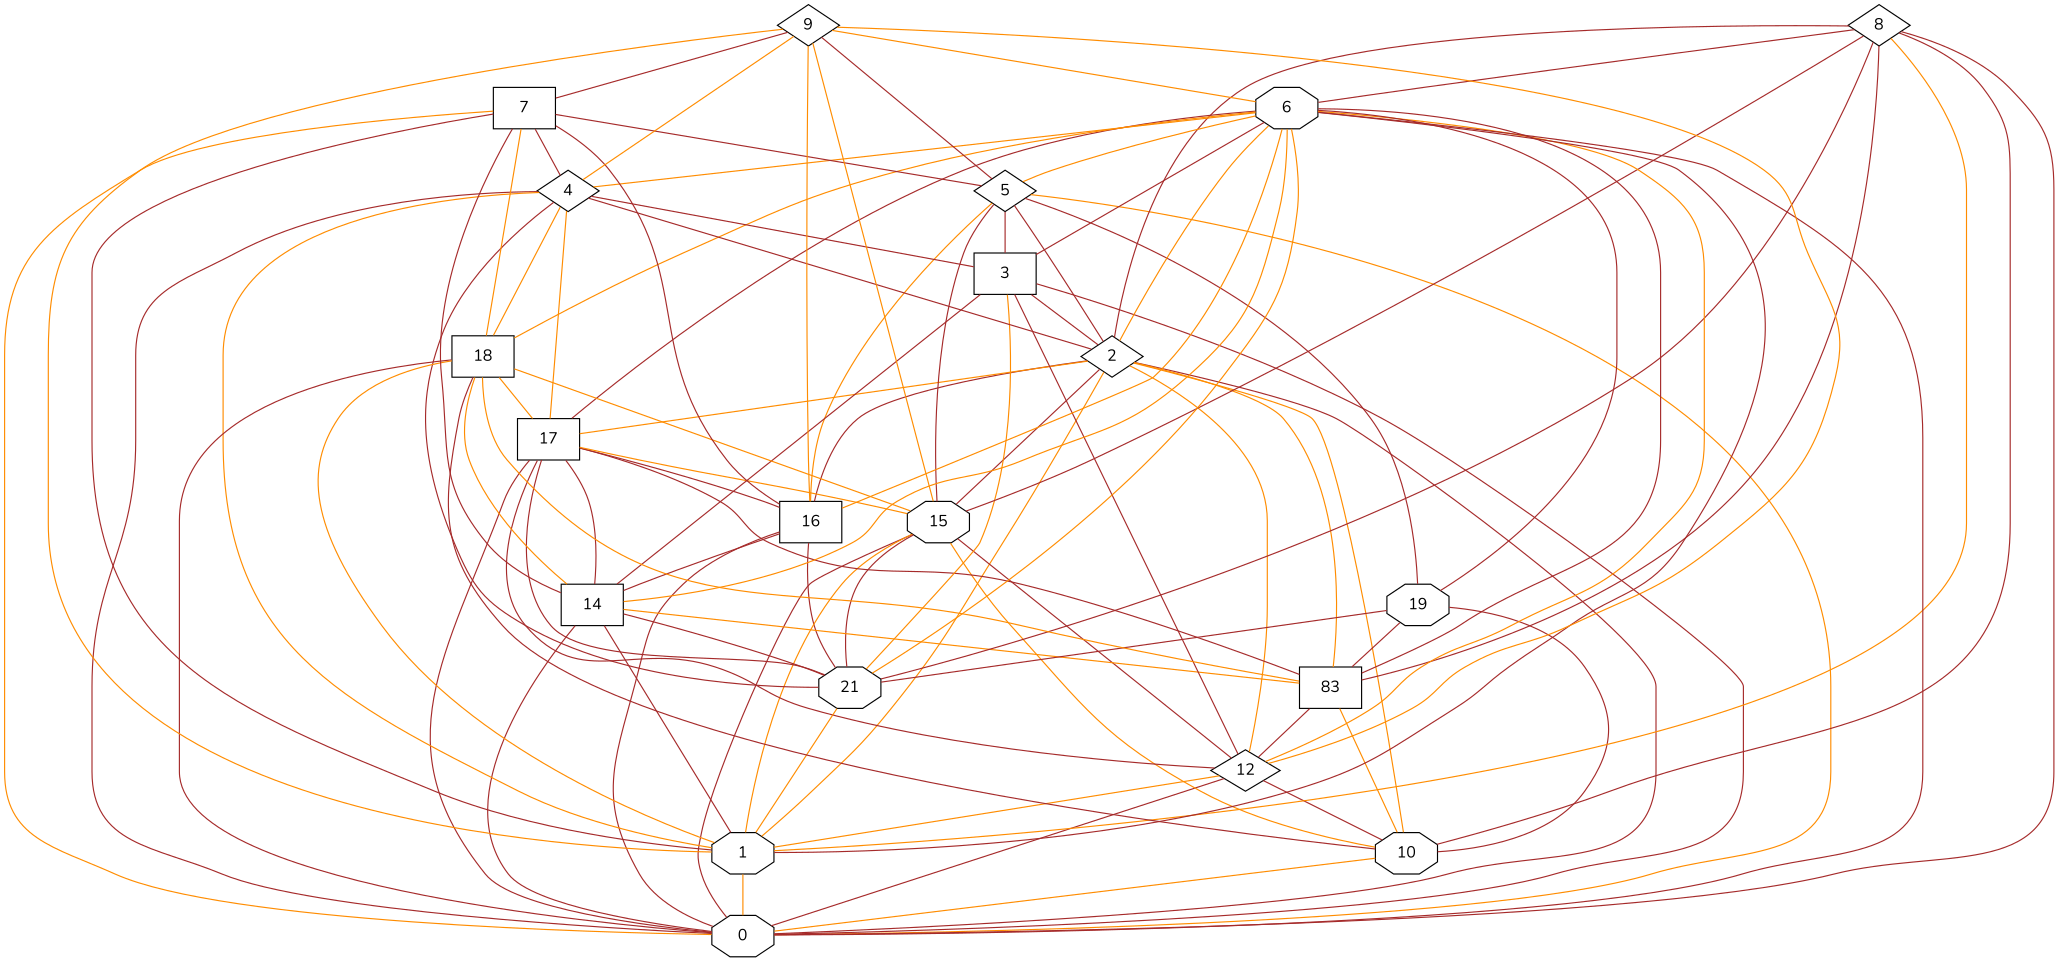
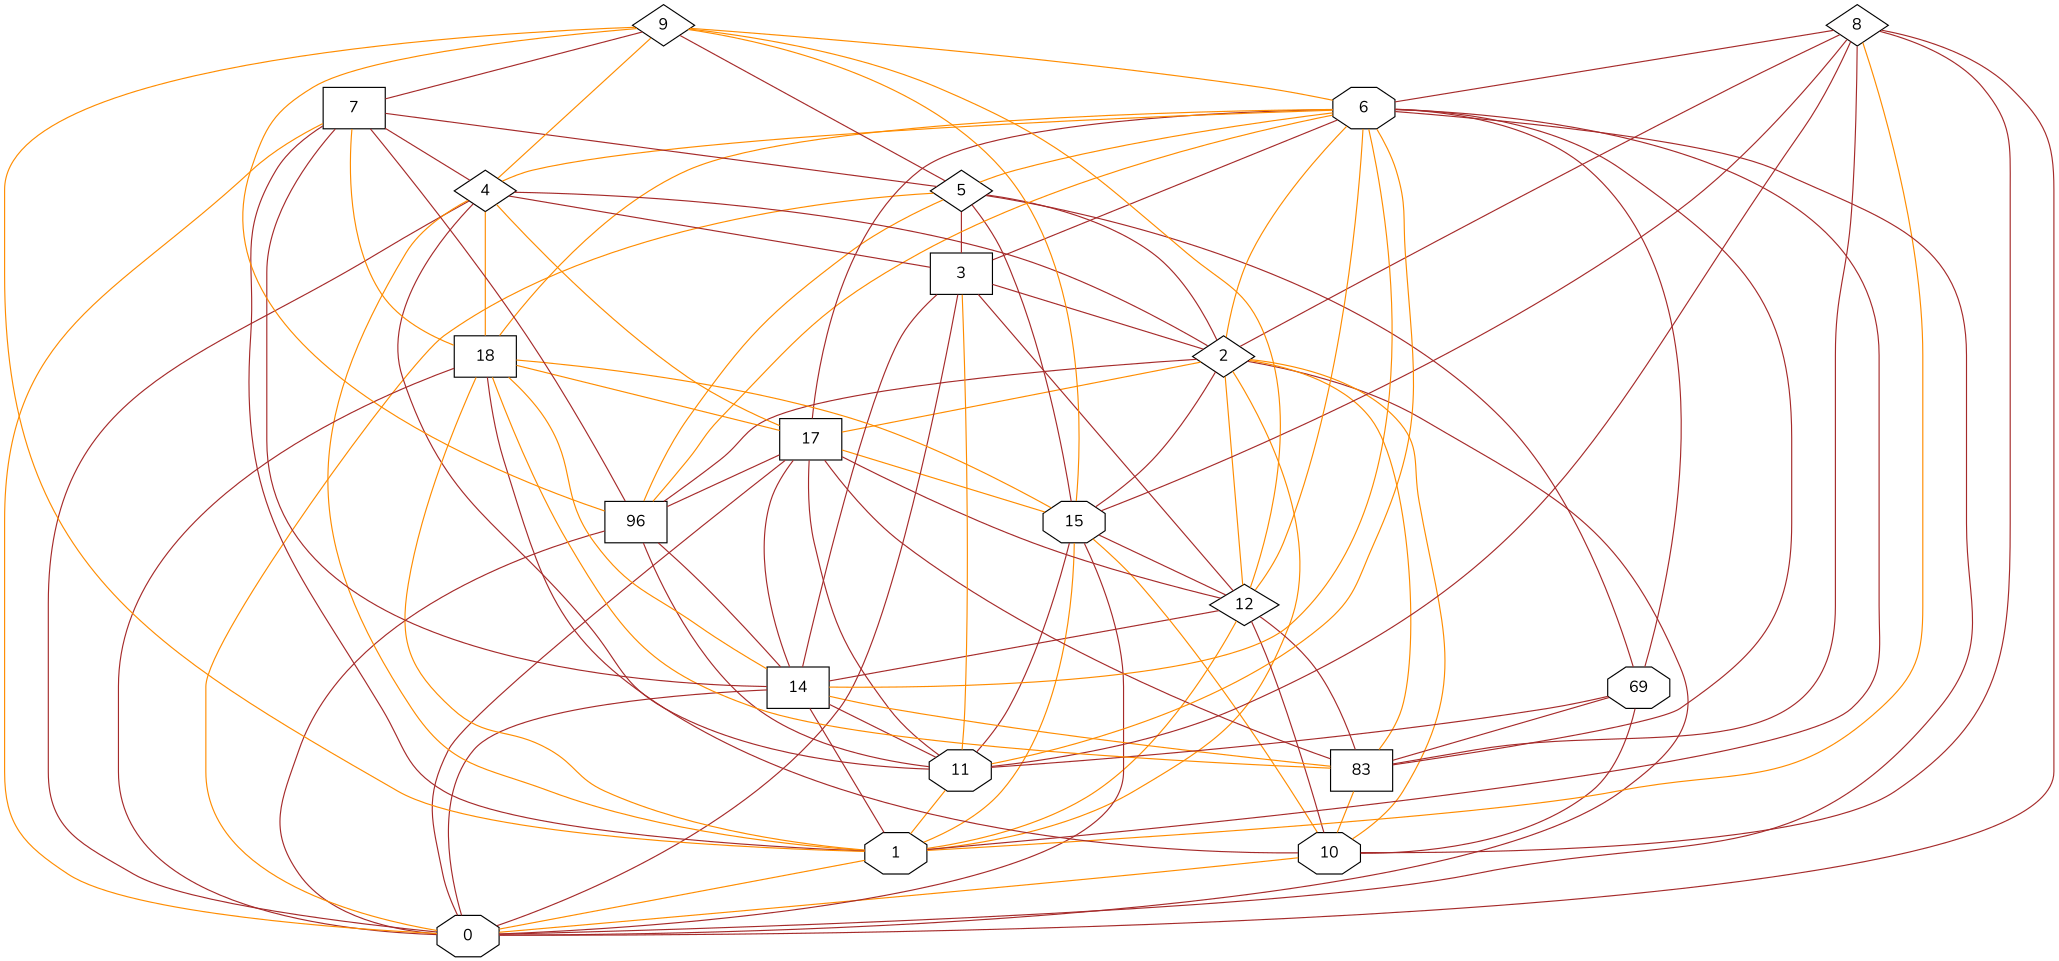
(811, 522) -> (636, 522)
(1418, 605) -> (1639, 688)
(850, 688) -> (960, 770)
(998, 852) -> (1024, 646)
